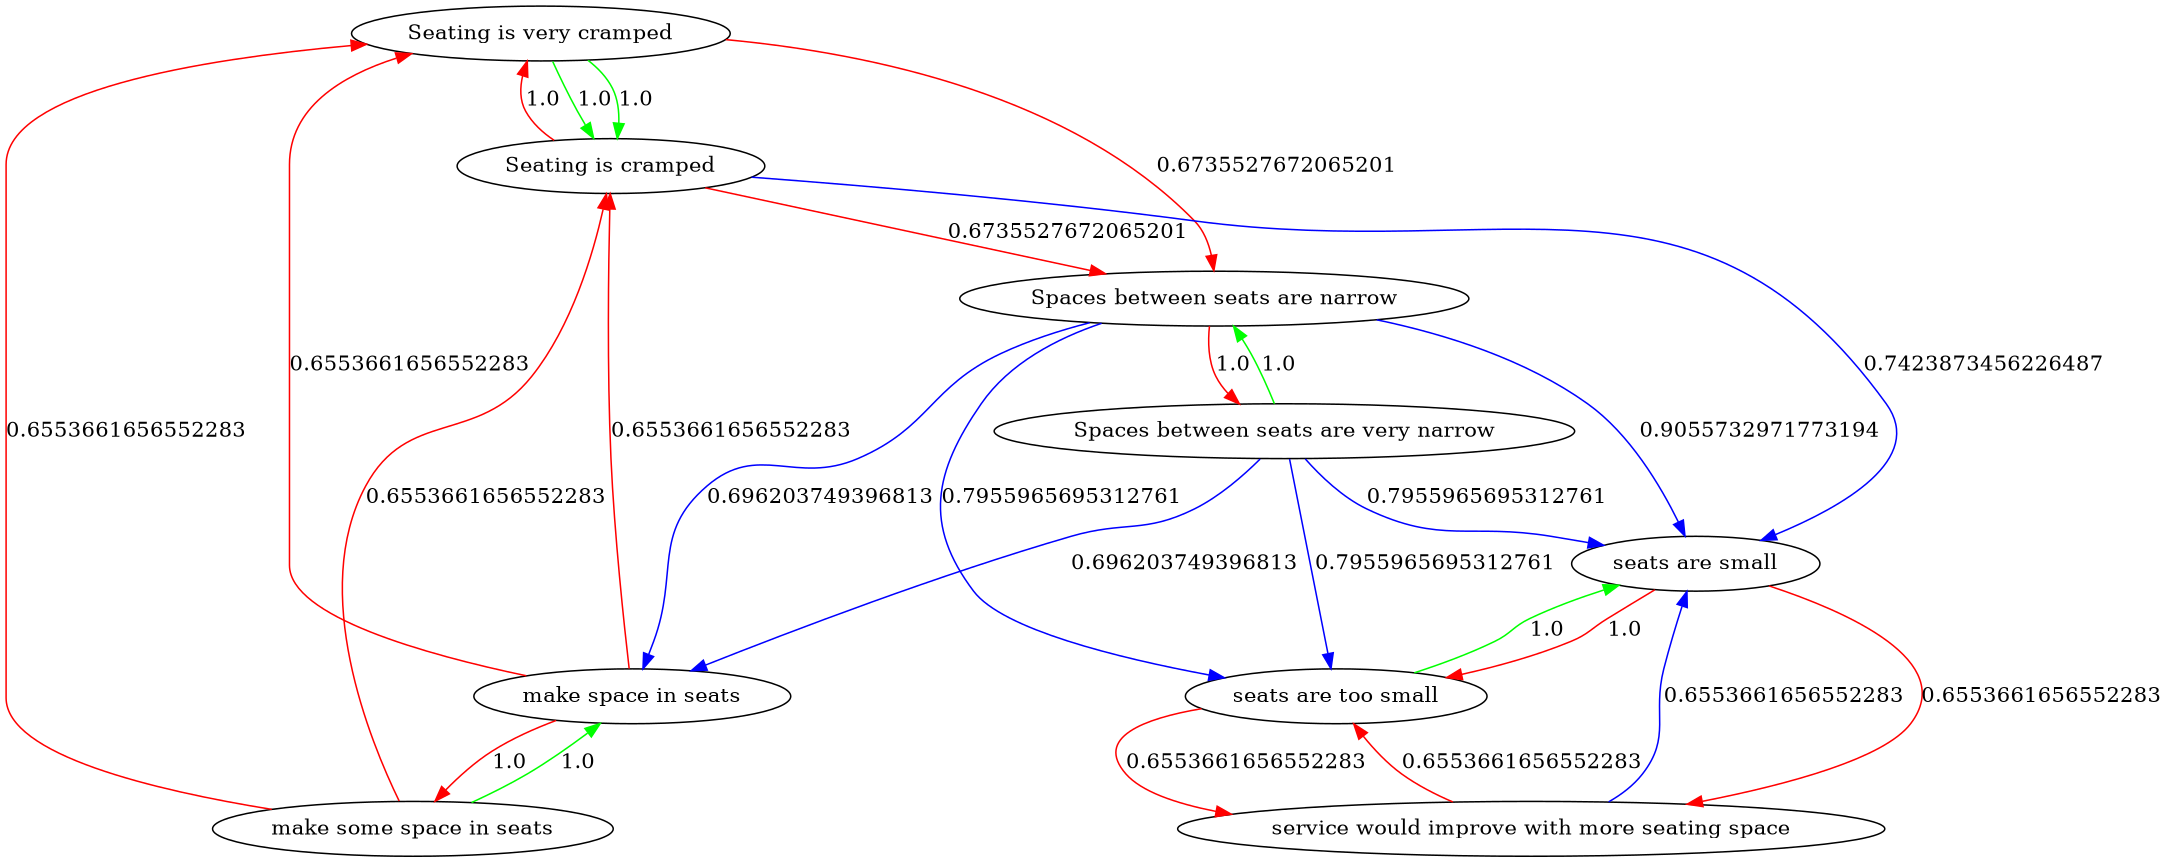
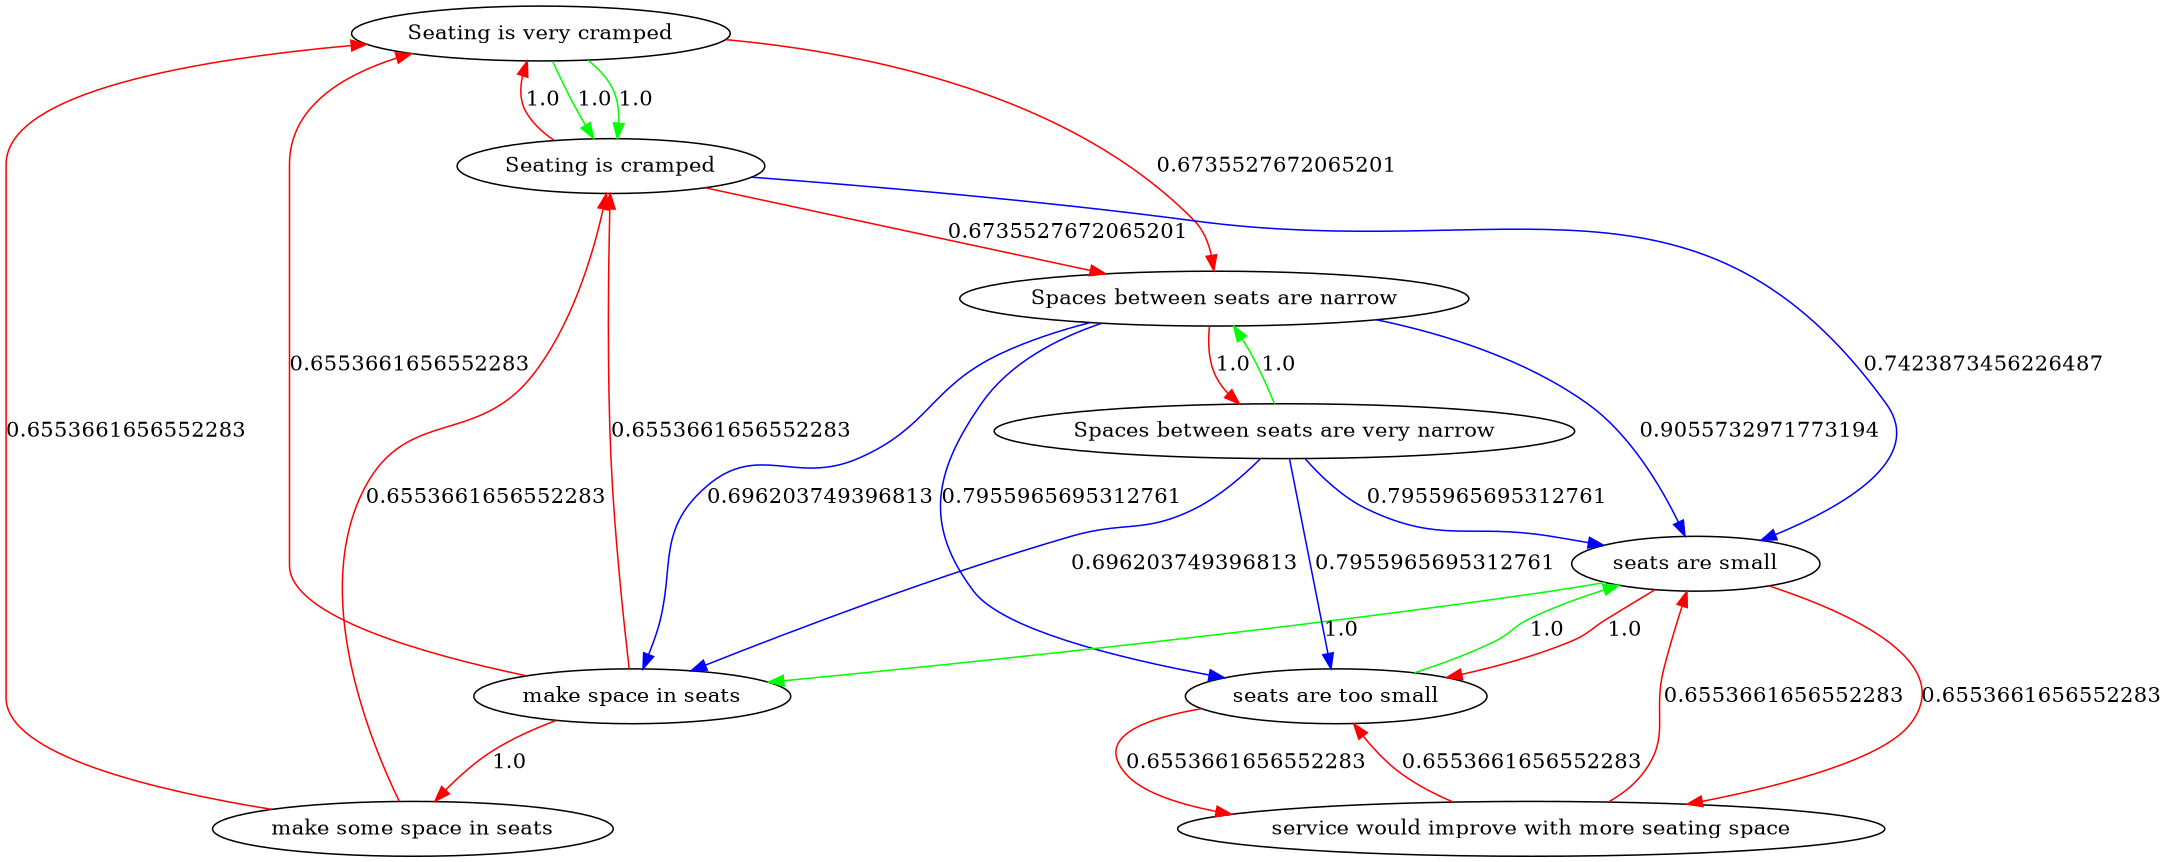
(1660, 713) -> (1660, 713)
(532, 771) -> (1195, 637)
